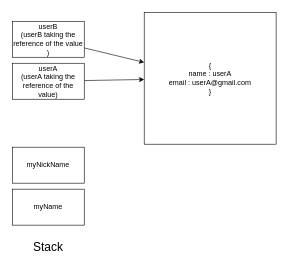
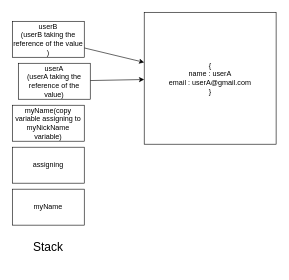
(48, 81) -> (54, 81)
none -> (48, 123)
(48, 165) -> (48, 165)
